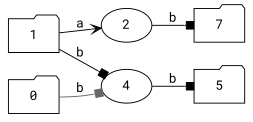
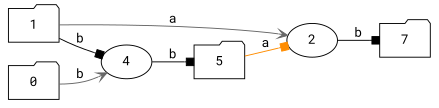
(76, 31) -> (169, 26)
none -> (262, 52)
(76, 96) -> (79, 83)
